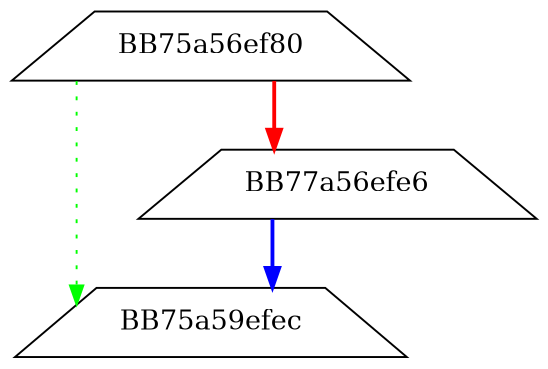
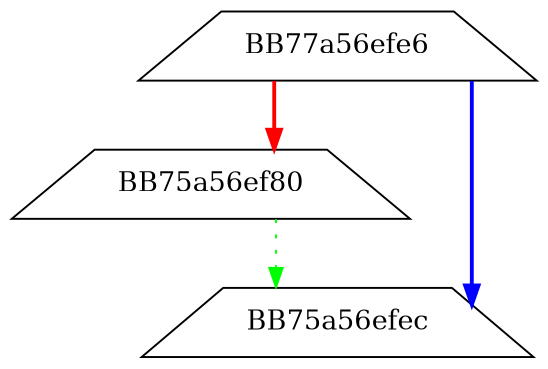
(274, 105) -> (274, 105)
(211, 322) -> (338, 322)
